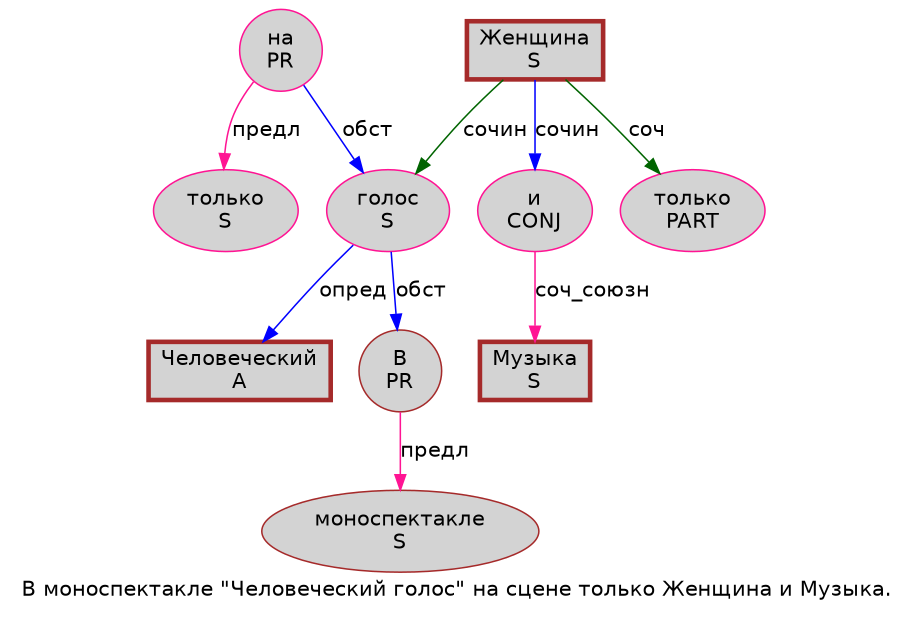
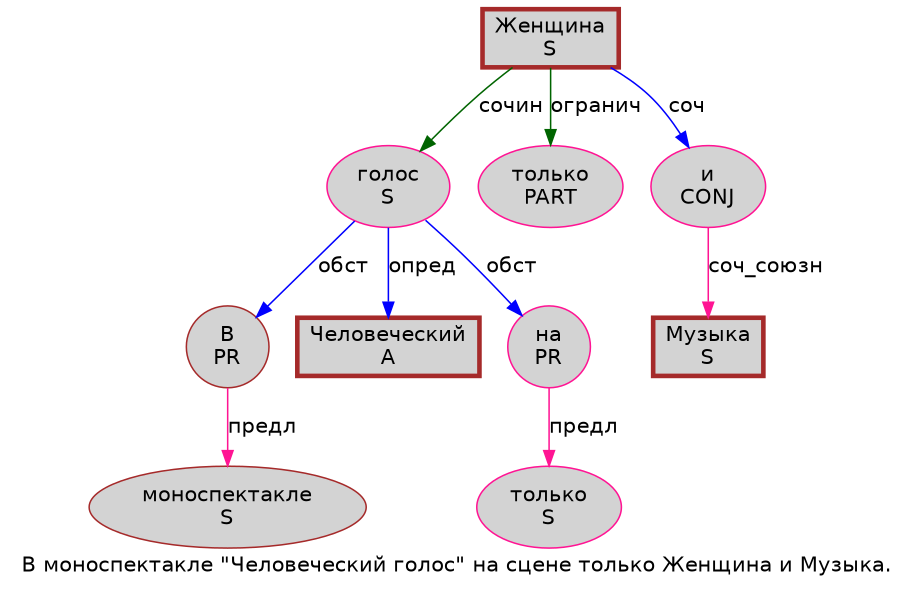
(329, 122) -> (469, 261)
(568, 130) -> (688, 106)
(648, 130) -> (597, 106)
